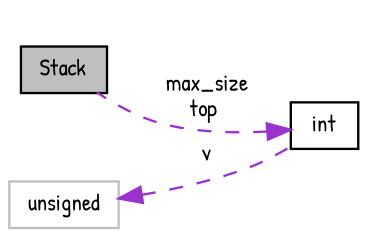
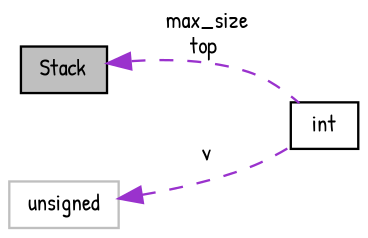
(178, 127) -> (220, 65)
